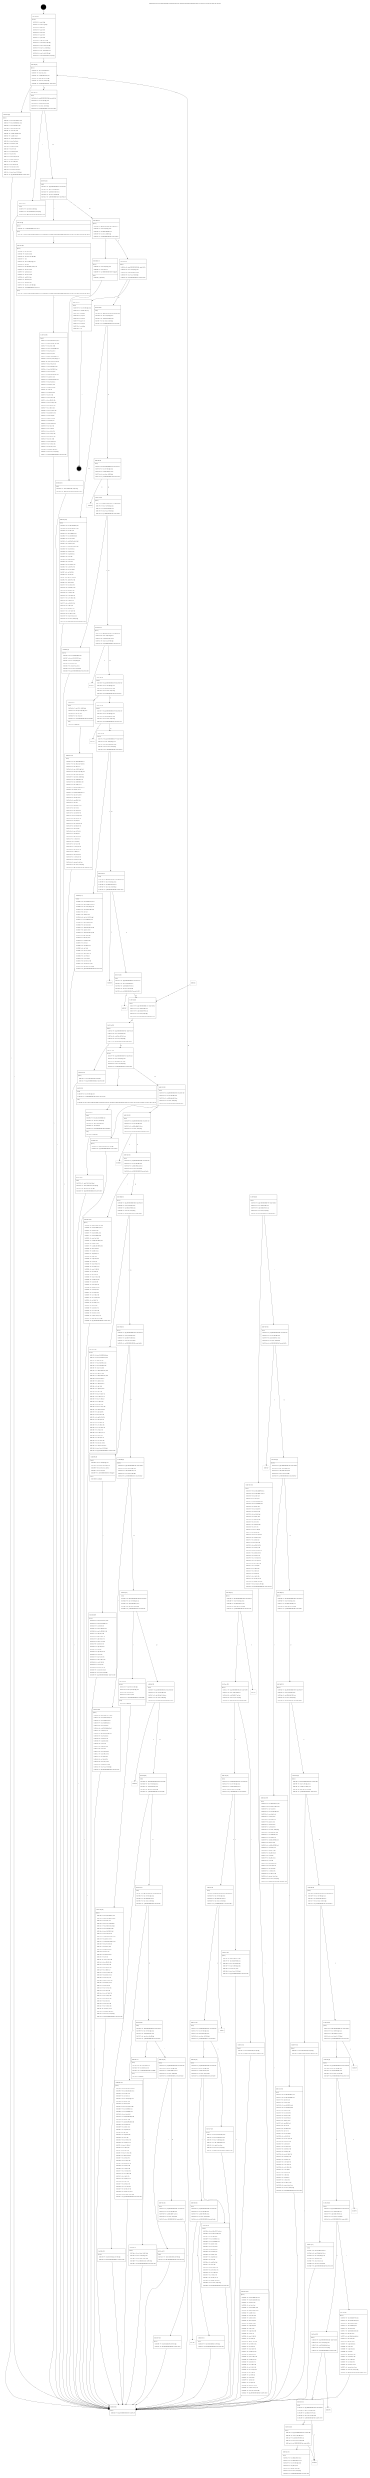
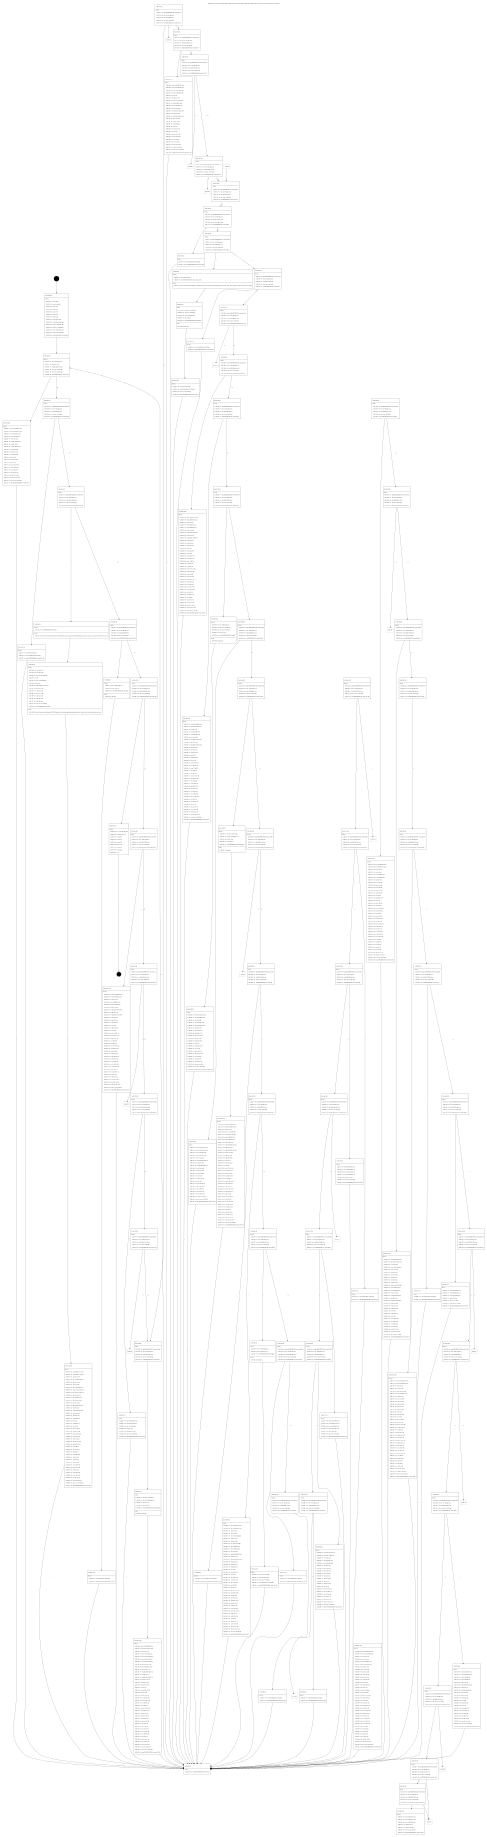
(109, 699) -> (164, 683)
